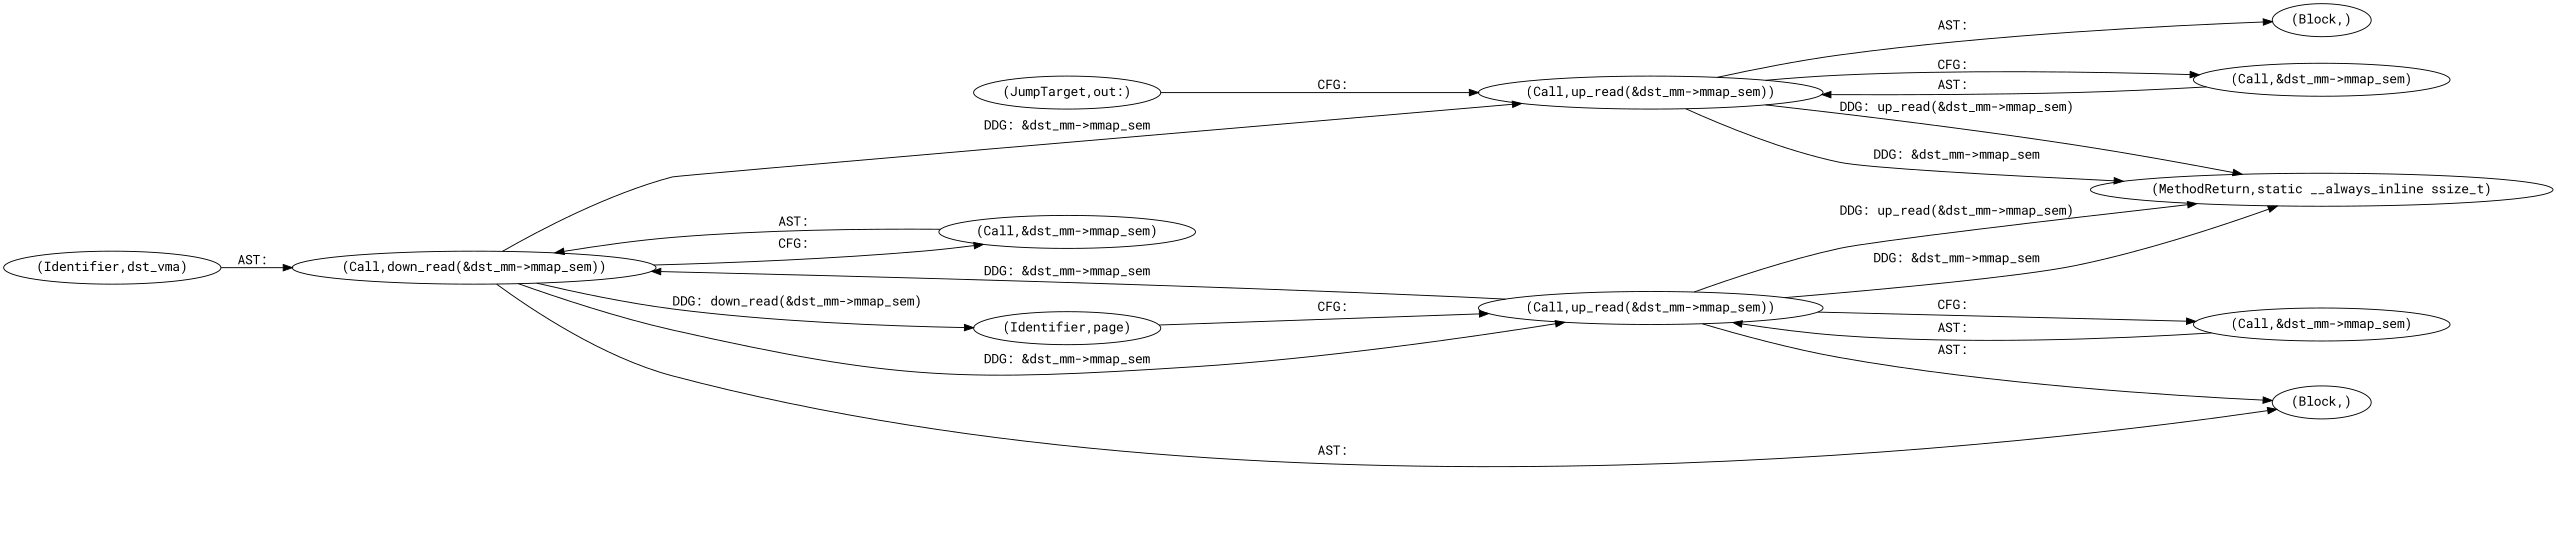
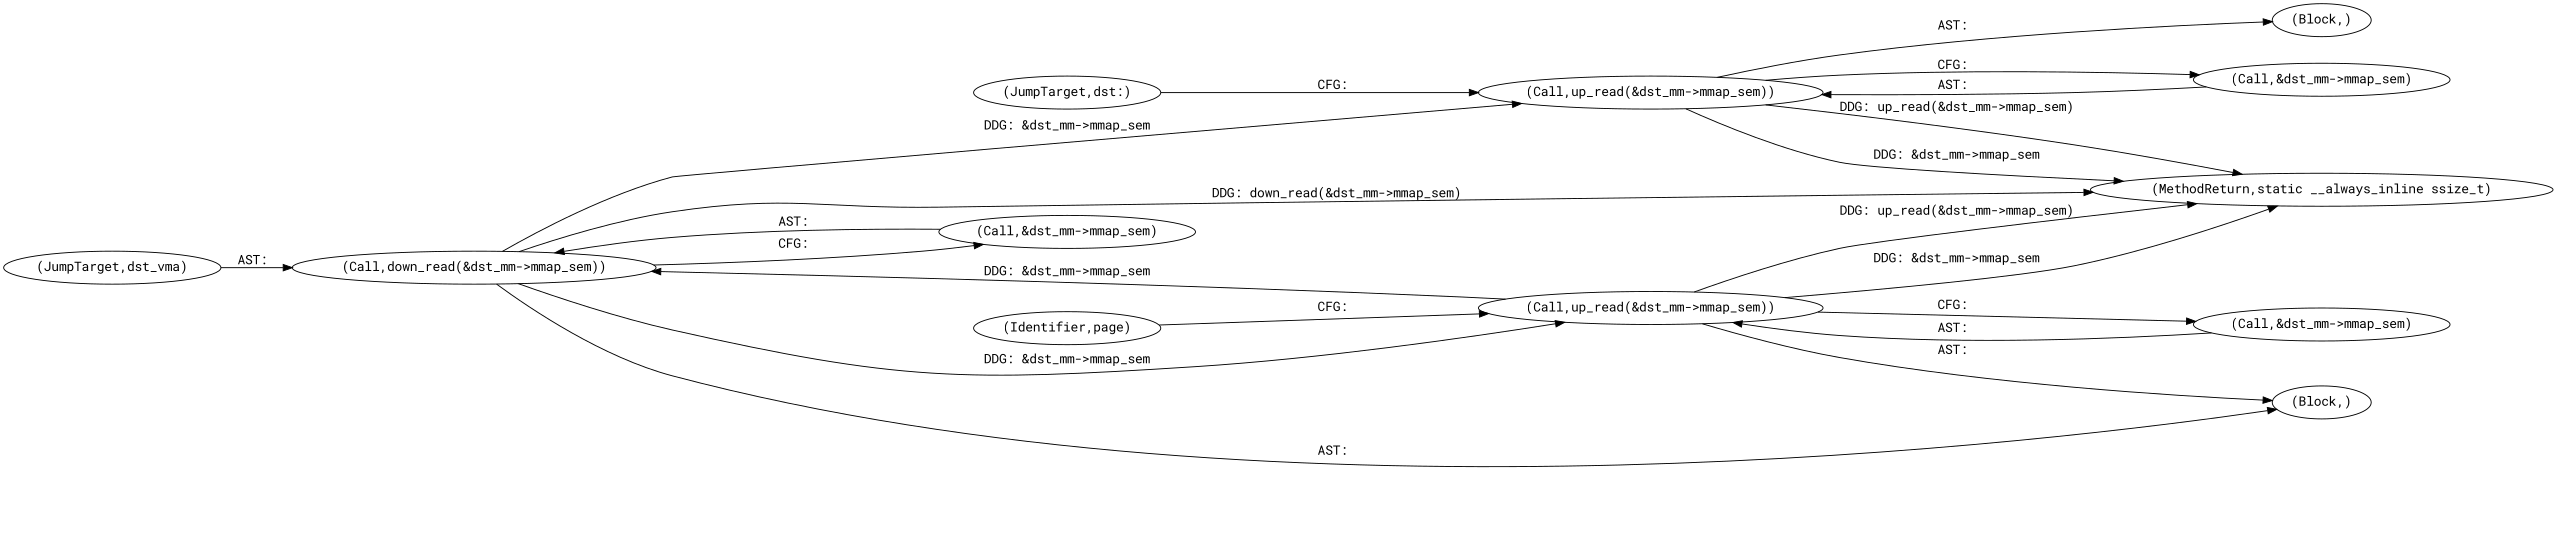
(1067, 93) -> (1067, 93)
(112, 268) -> (112, 268)
(749, 317) -> (1298, 202)
